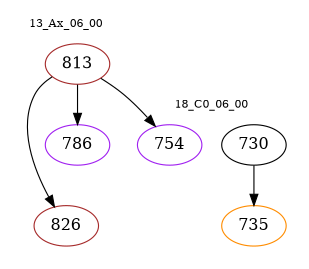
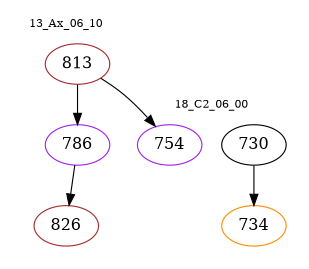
(66, 24) -> (66, 24)
(212, 105) -> (212, 105)
(28, 134) -> (73, 180)
(254, 226) -> (254, 226)
